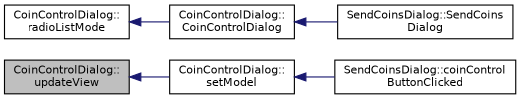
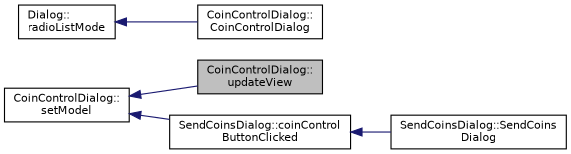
(67, 22) -> (67, 22)
(322, 22) -> (376, 132)
(155, 77) -> (169, 90)
